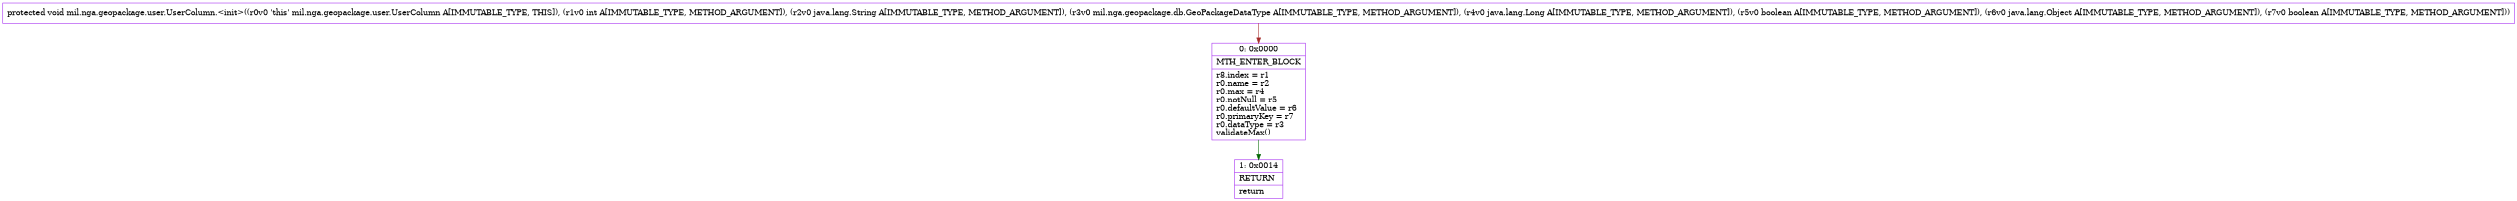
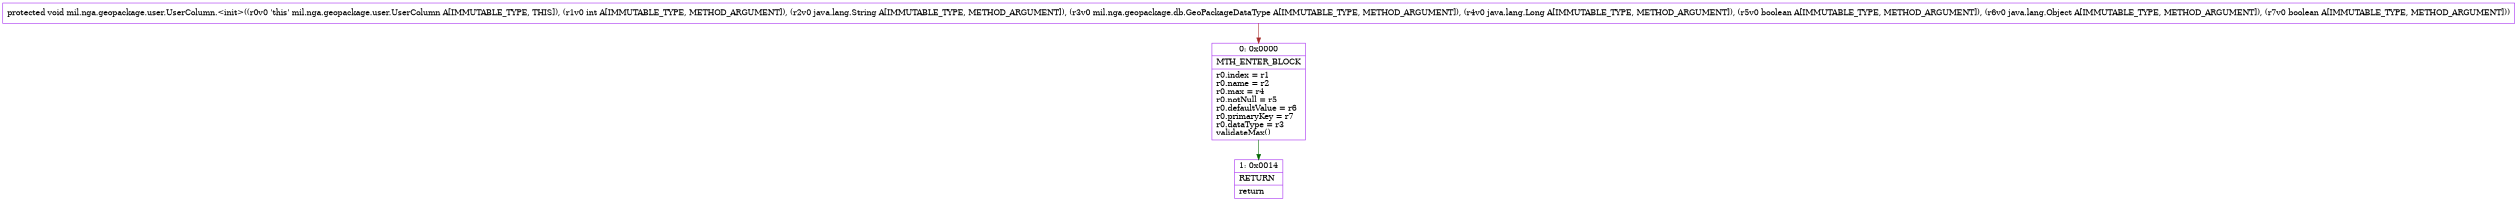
(1243, 75) -> (1243, 75)
